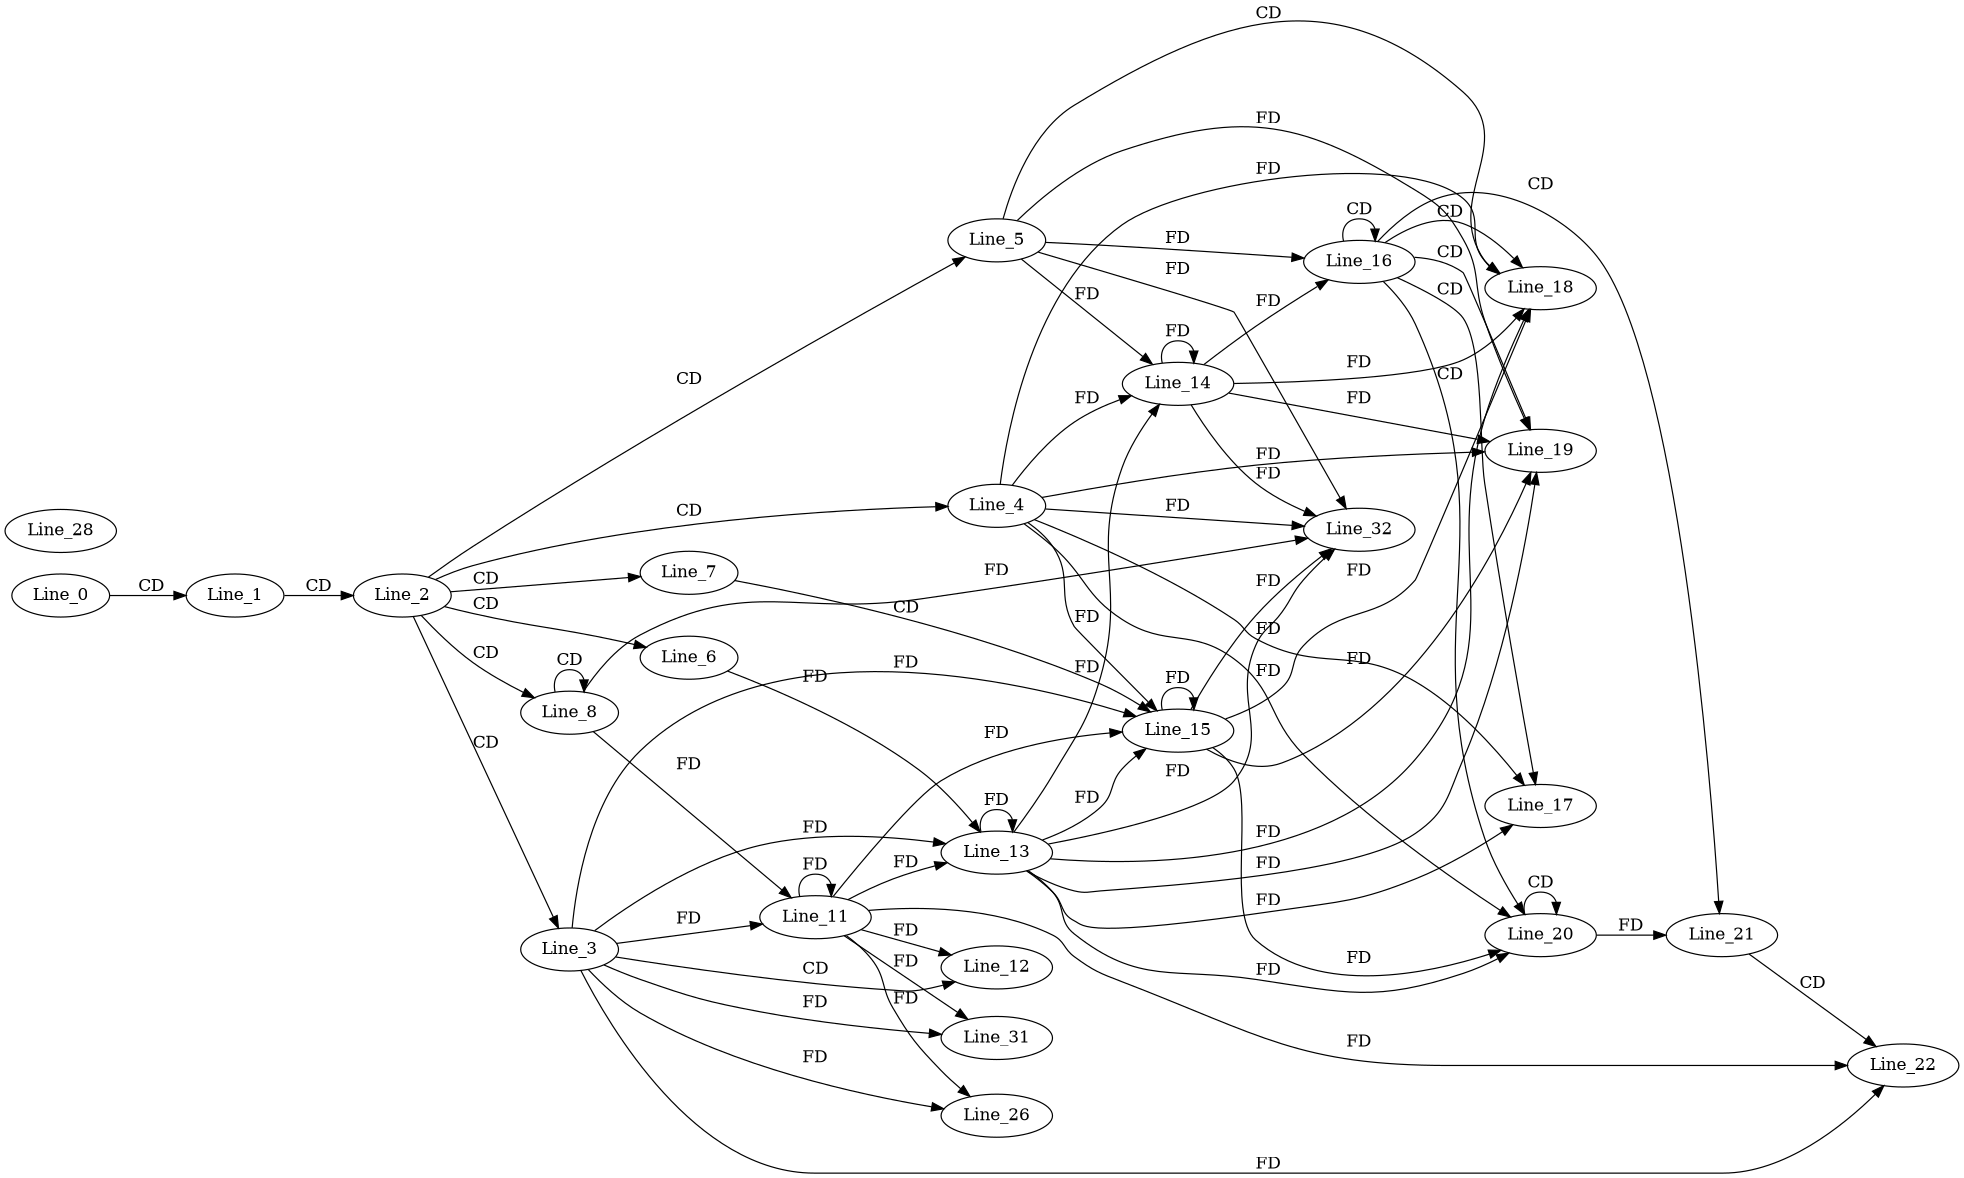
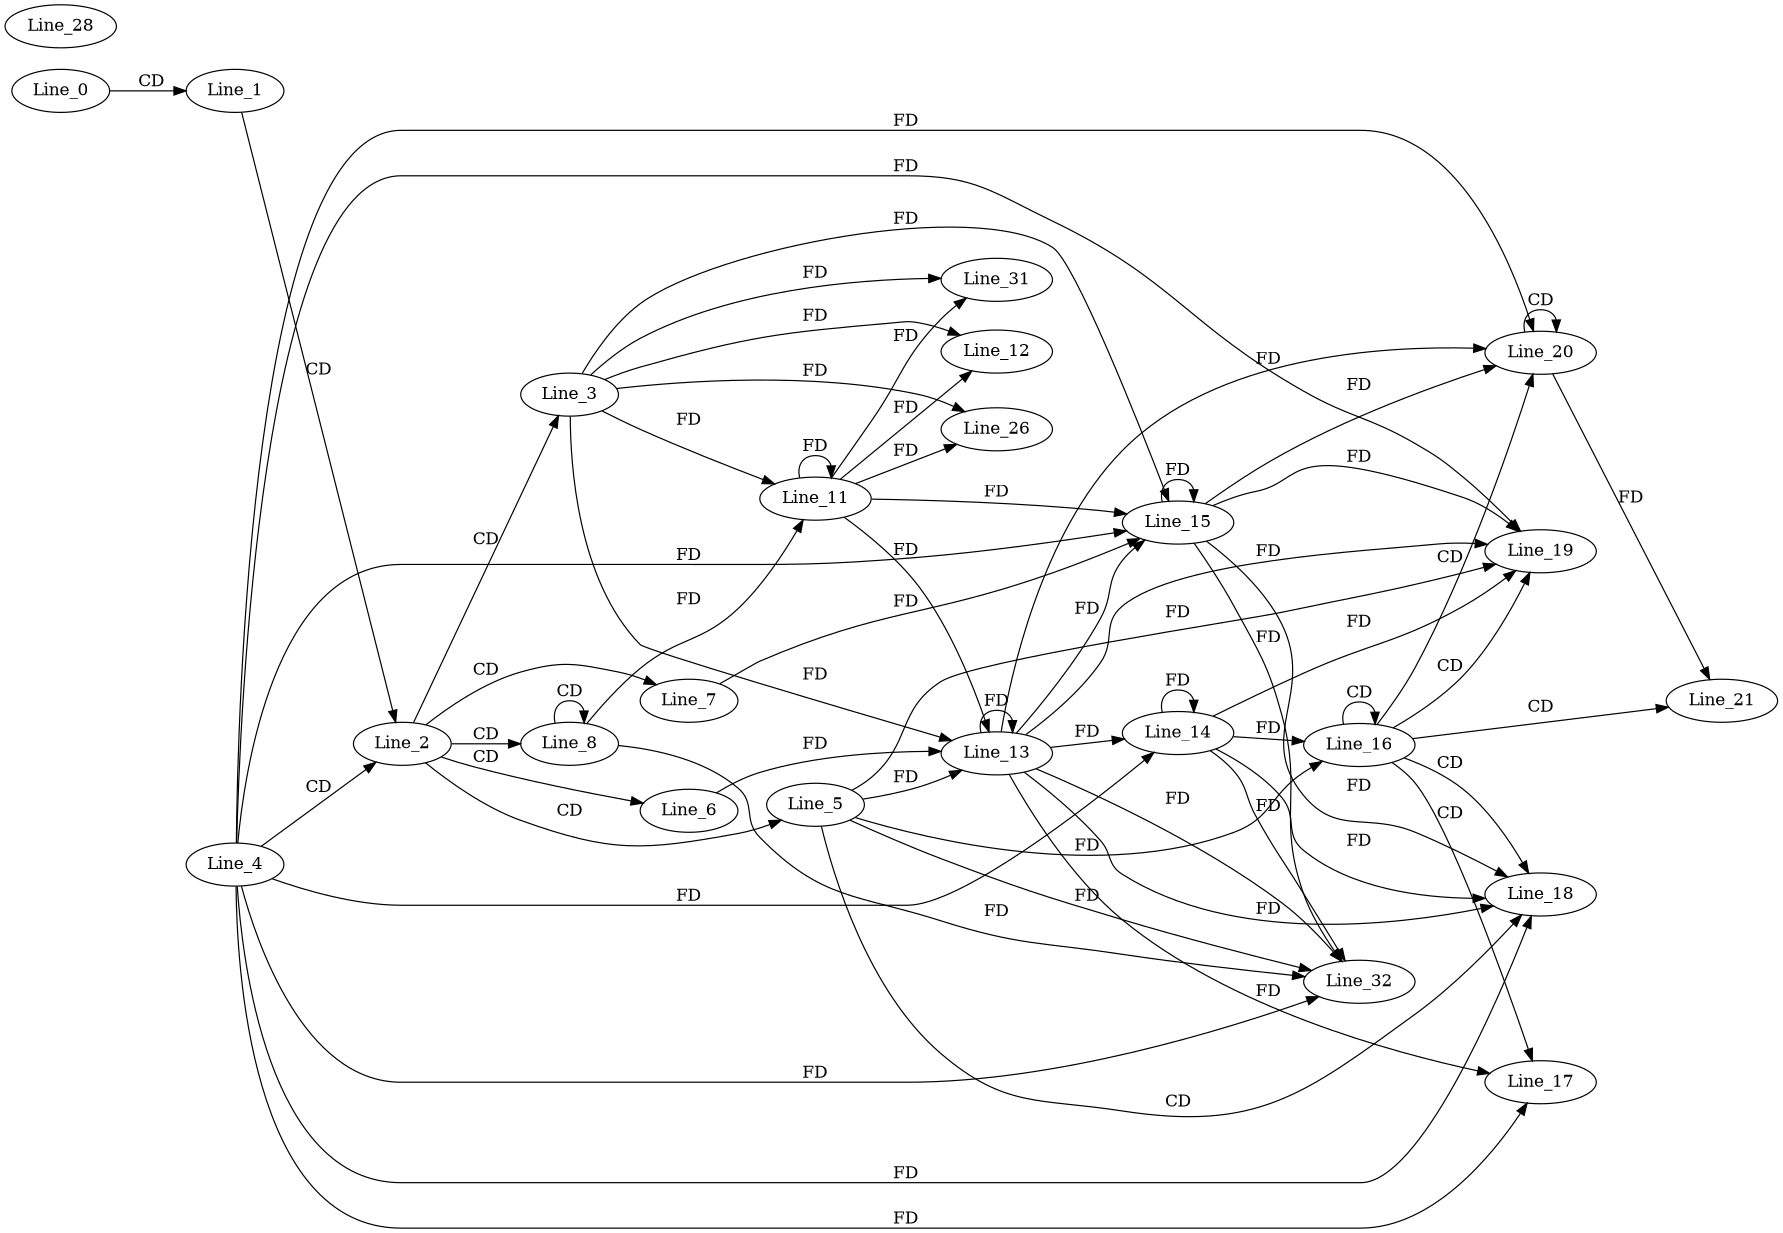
(1082, 308) -> (908, 790)
(683, 526) -> (314, 808)
(906, 608) -> (906, 602)
(816, 969) -> (816, 316)
(1903, 1065) -> none
